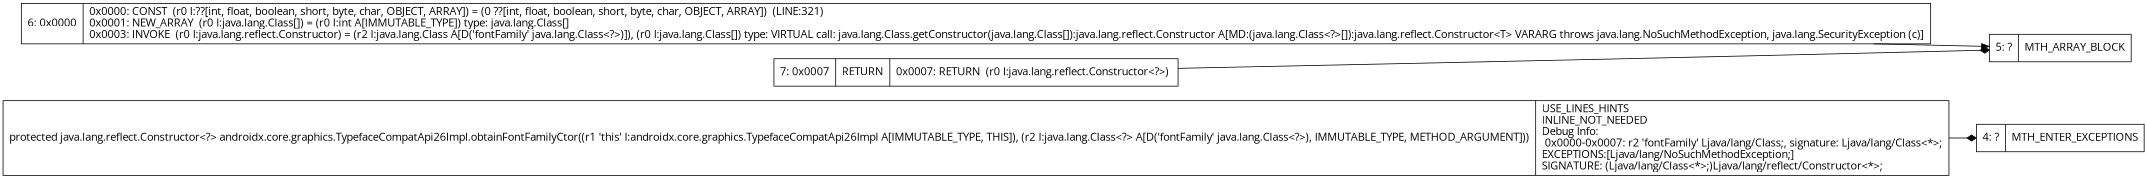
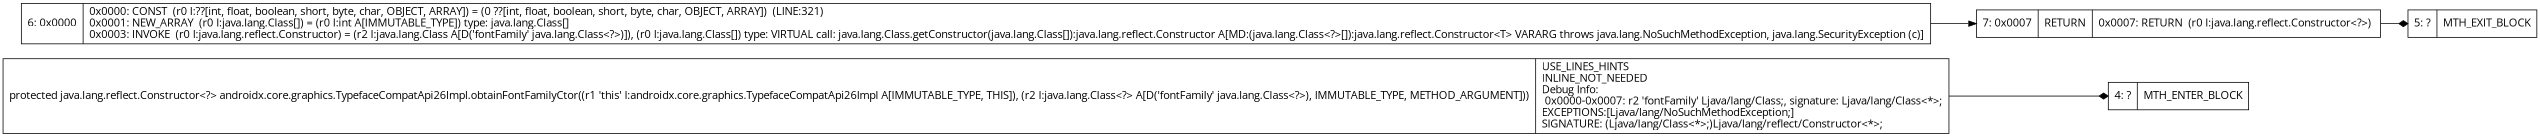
(1928, 45) -> (1950, 24)
(2075, 48) -> (2487, 23)
(2075, 138) -> (2193, 96)
